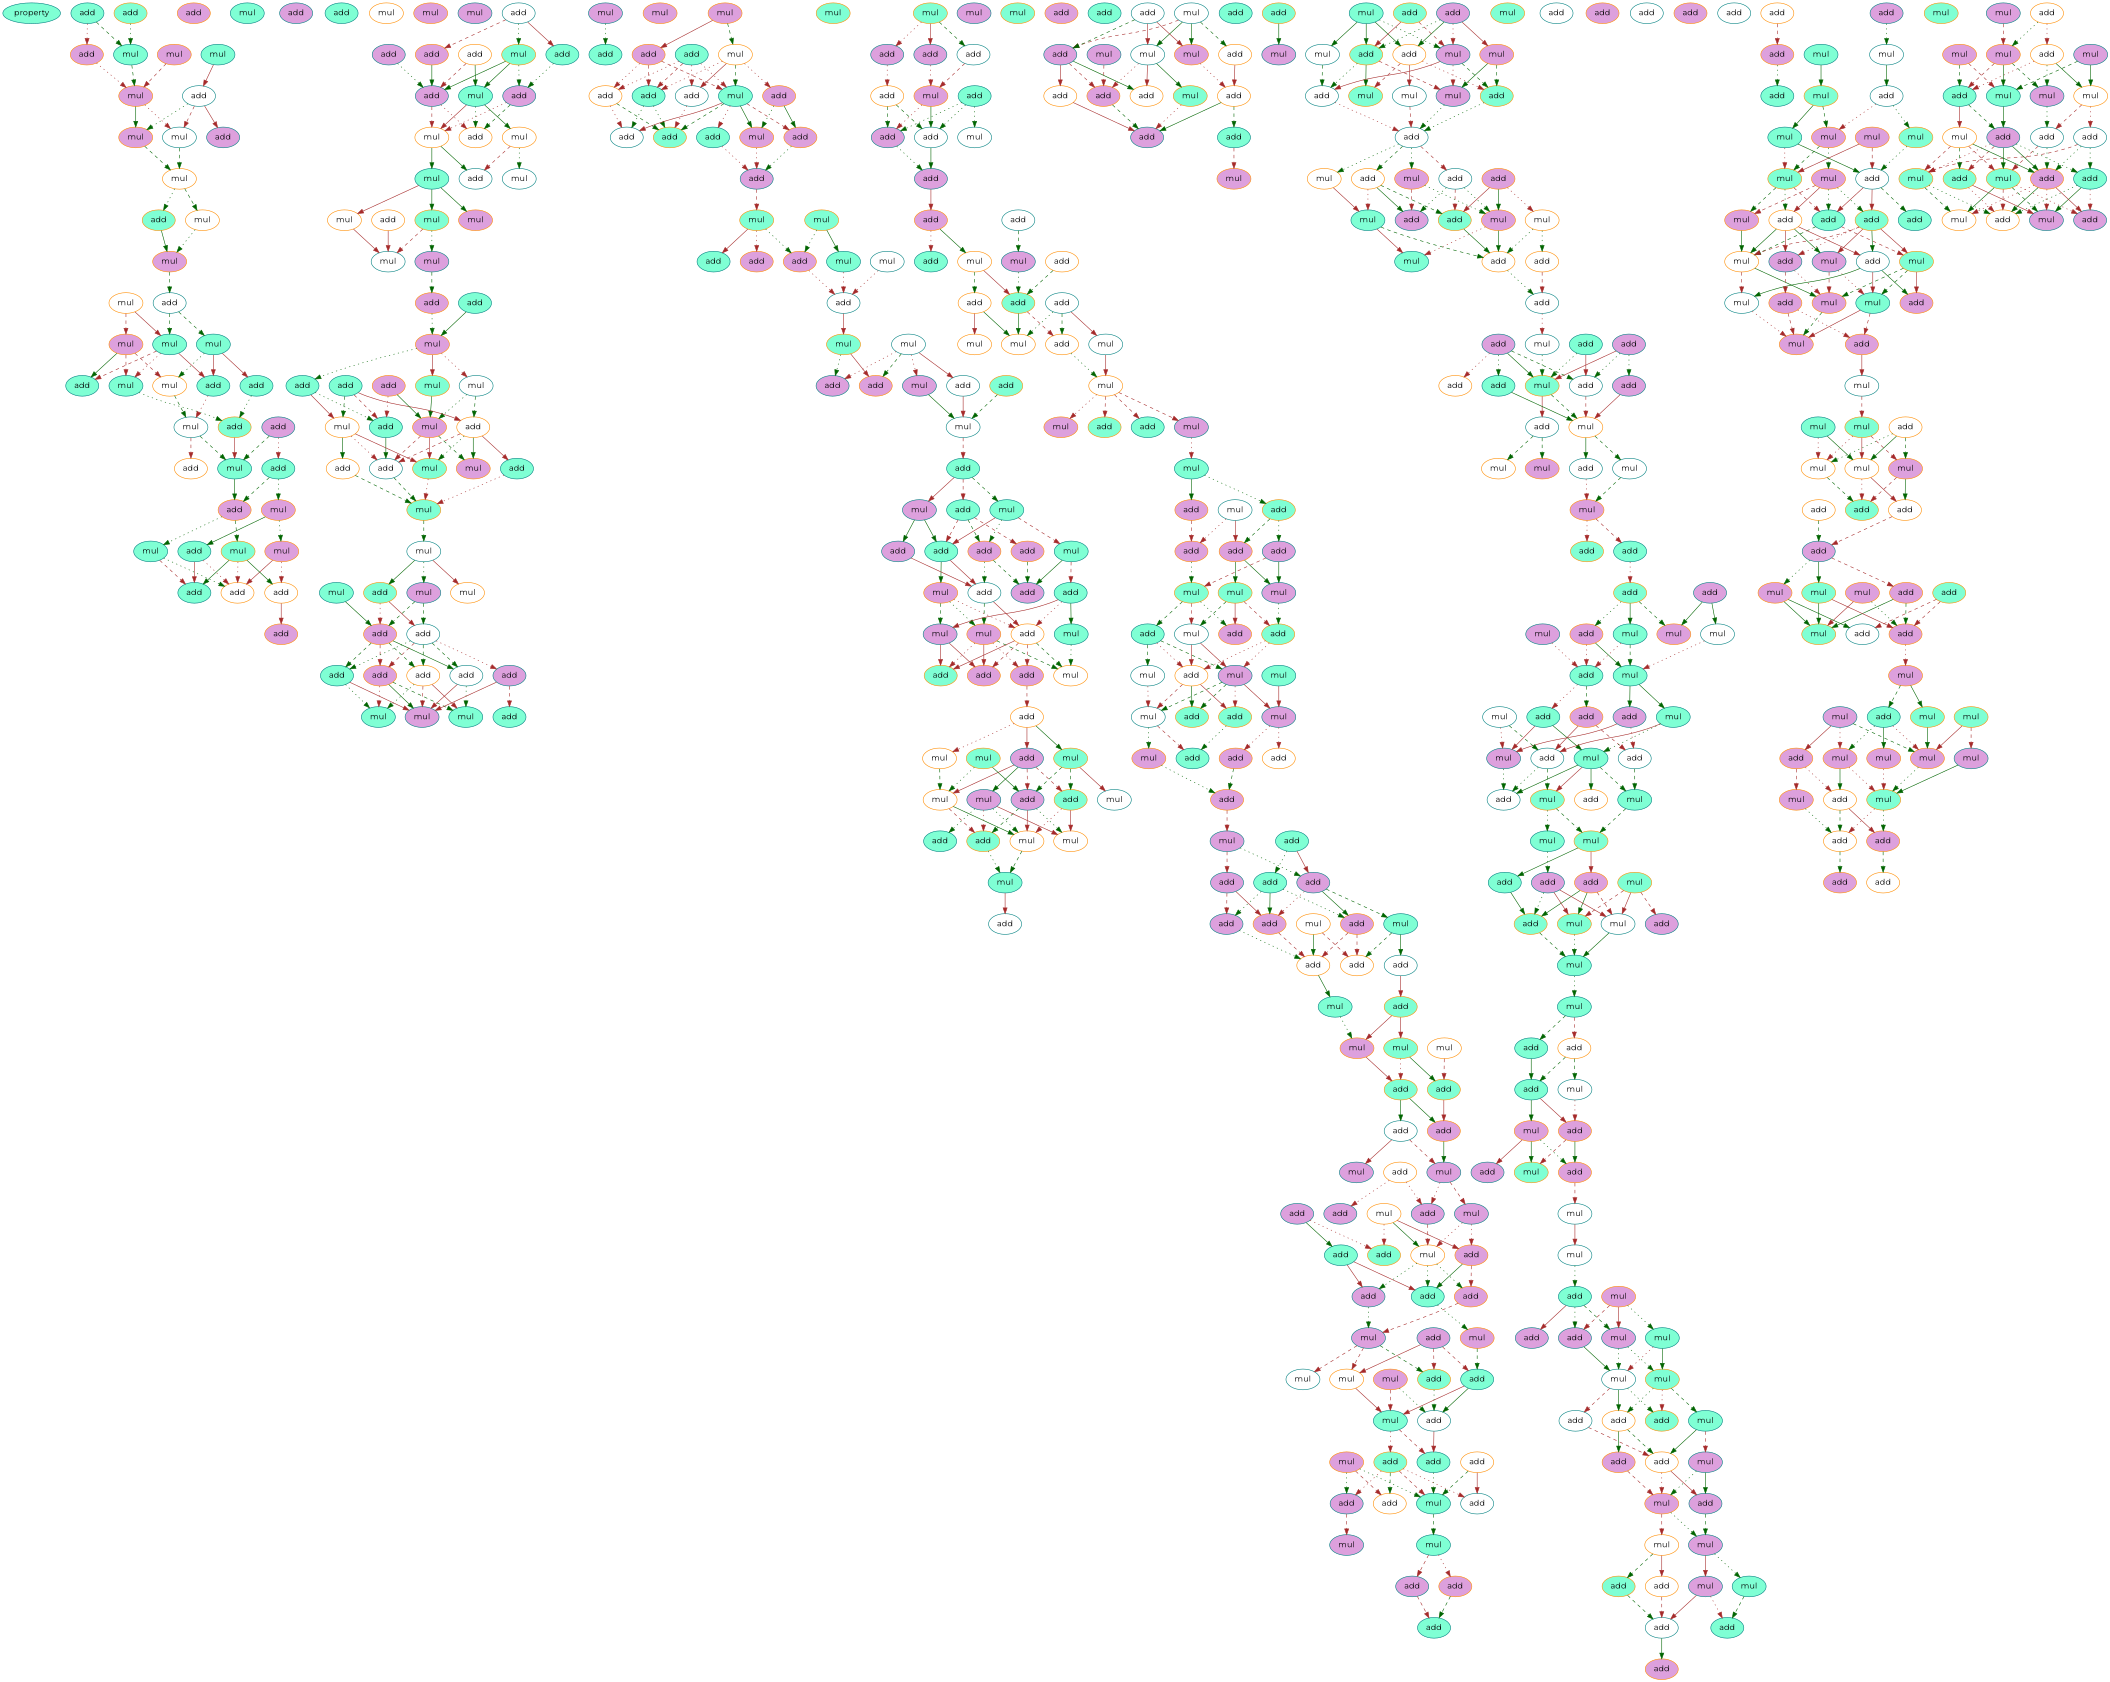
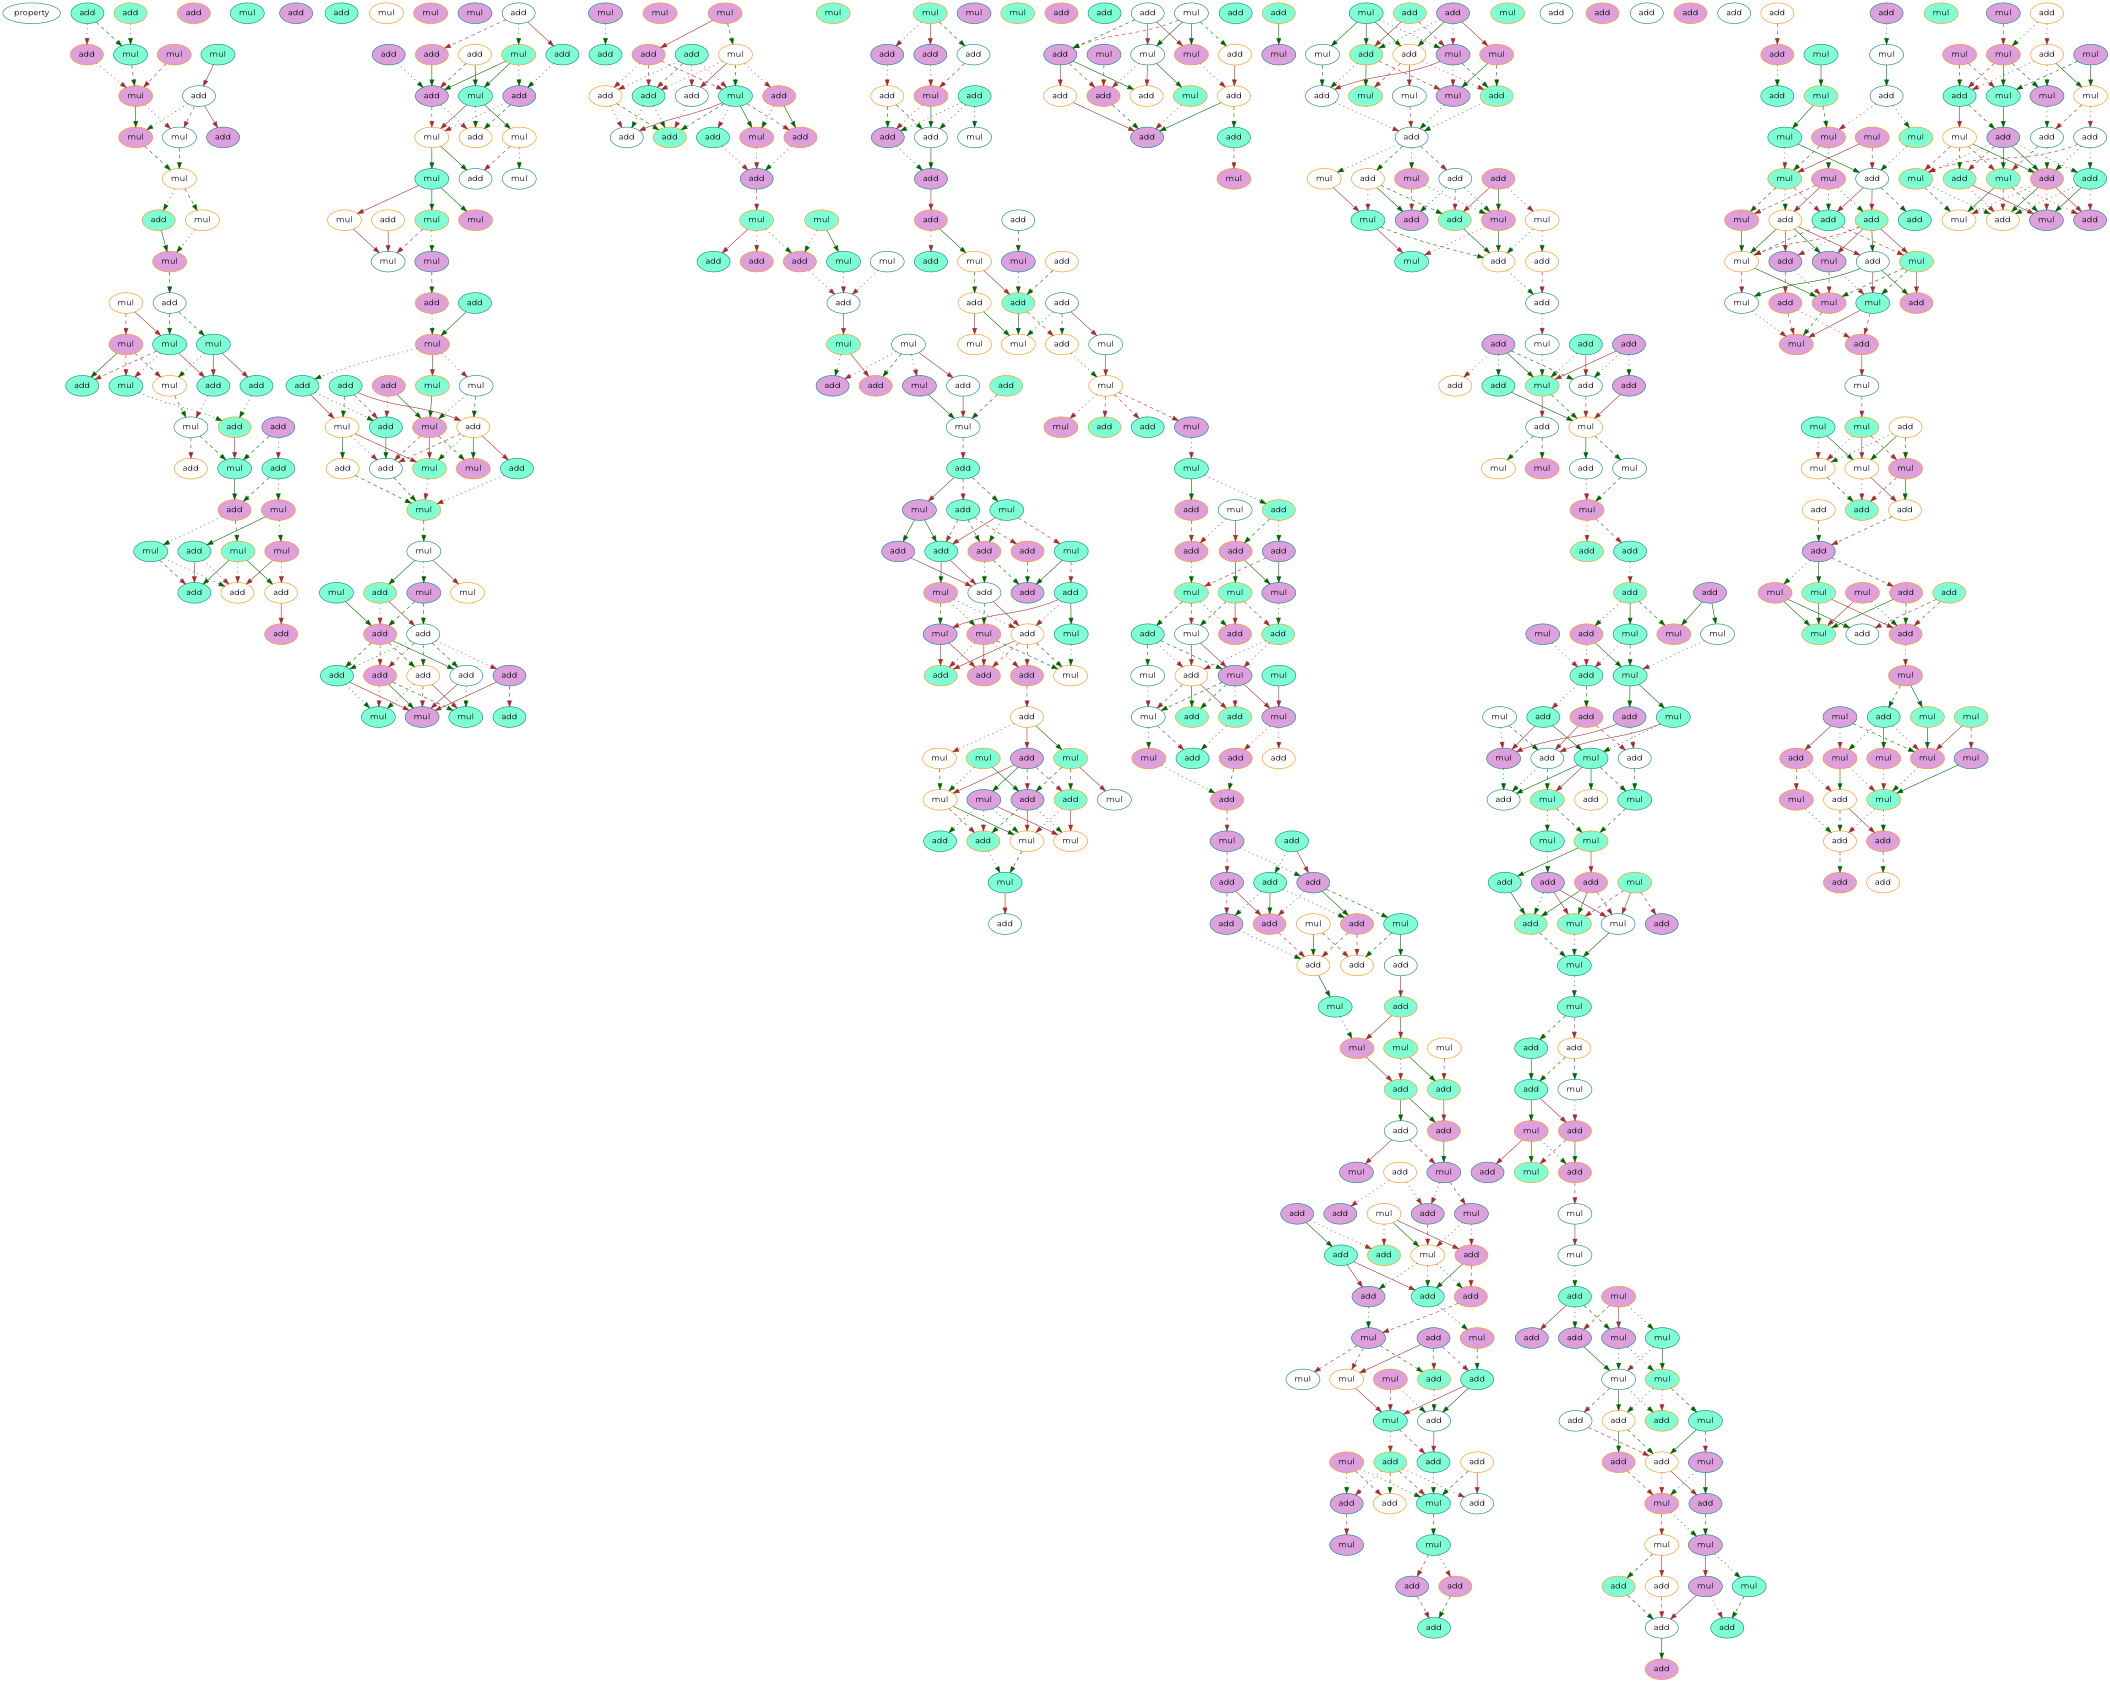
(32, 13) -> (32, 13)
